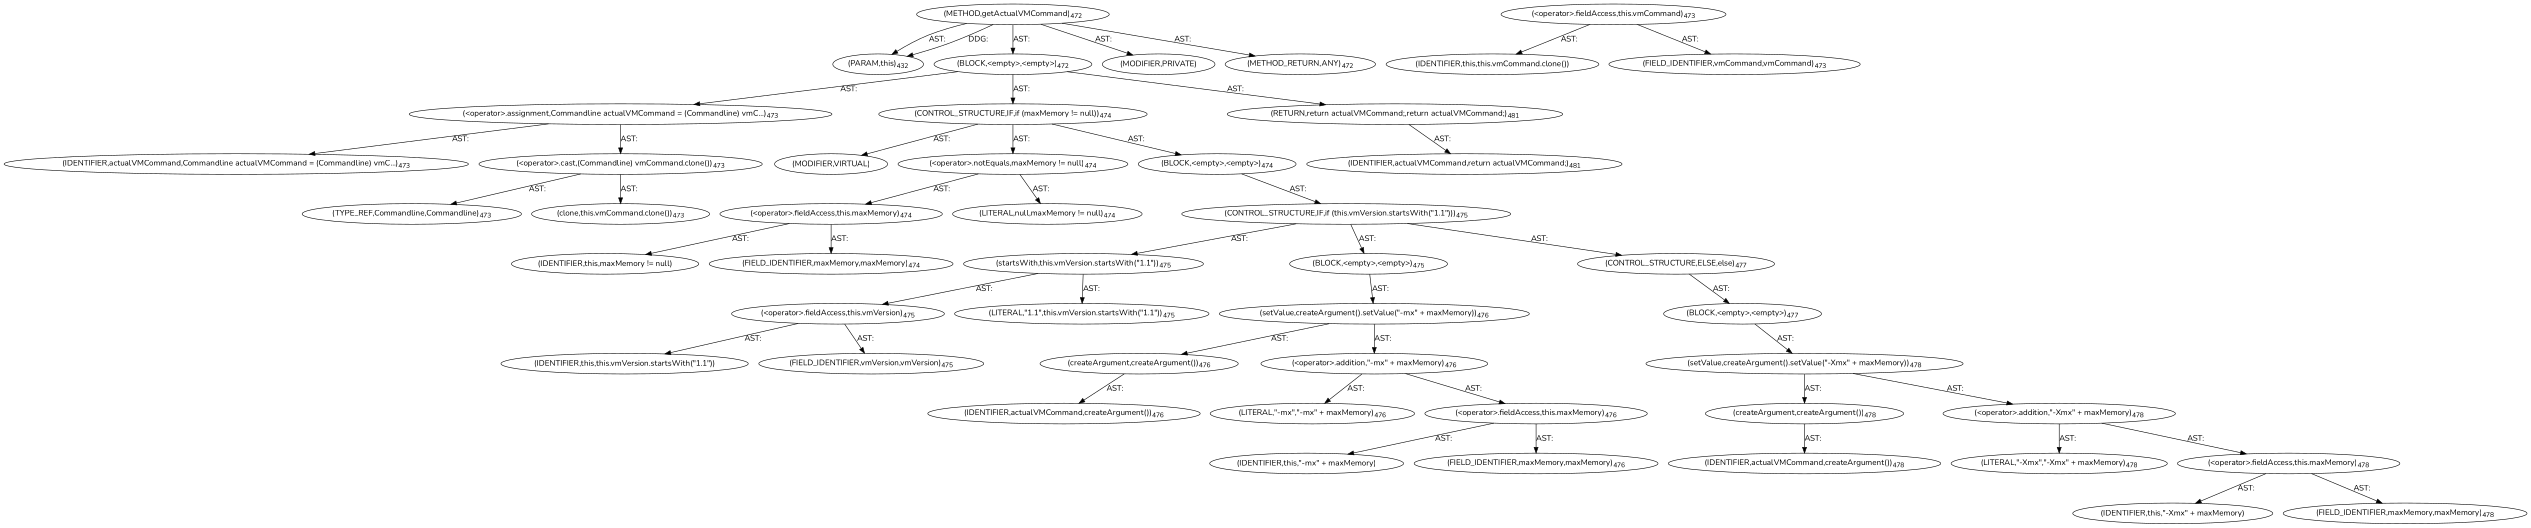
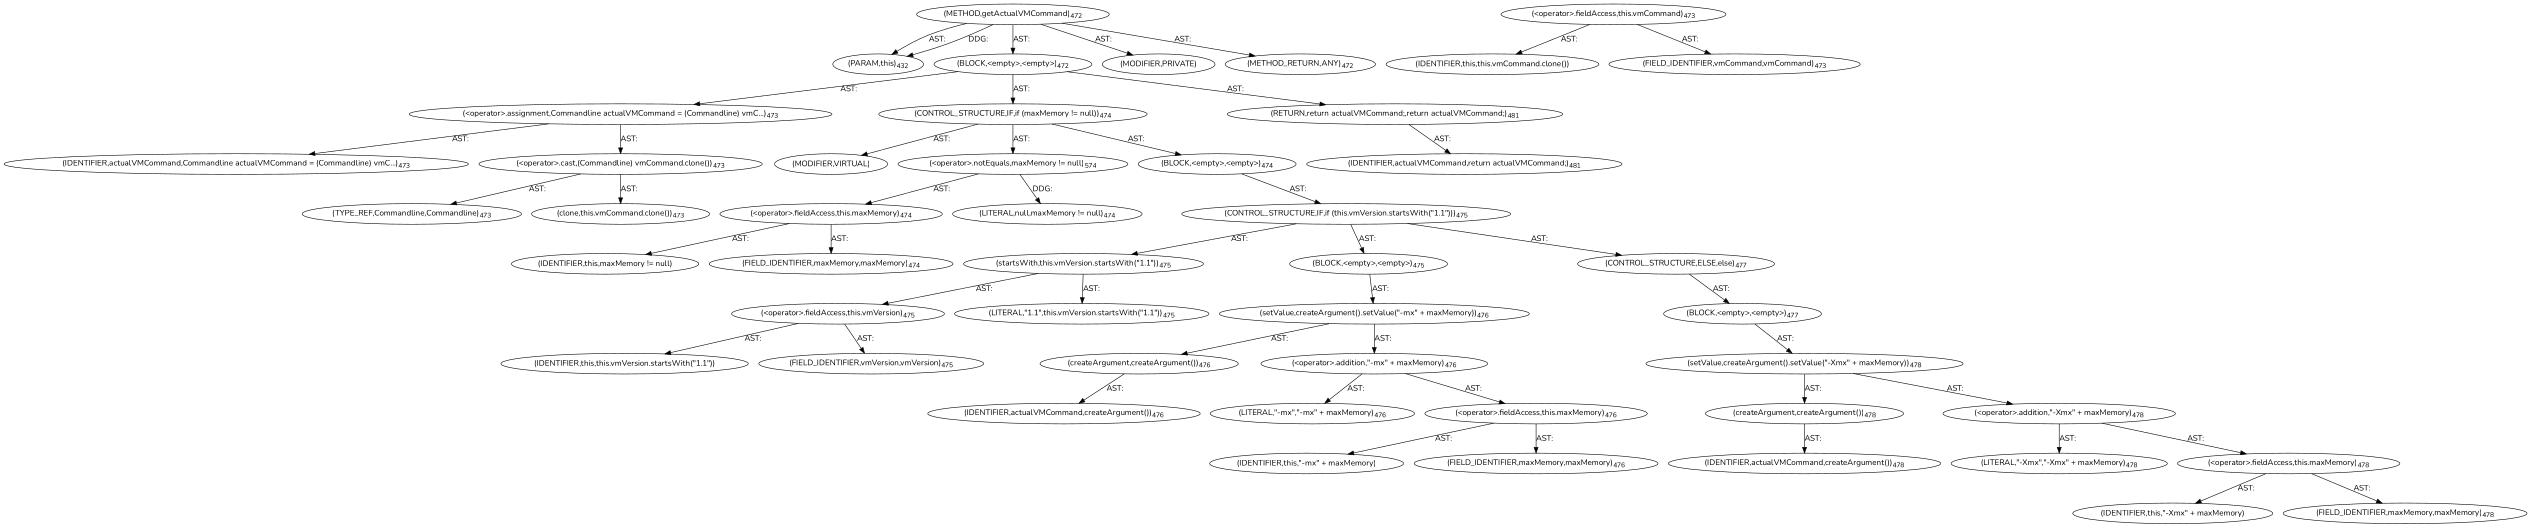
(1091, 163) -> (1091, 163)
(1042, 189) -> (1044, 189)
